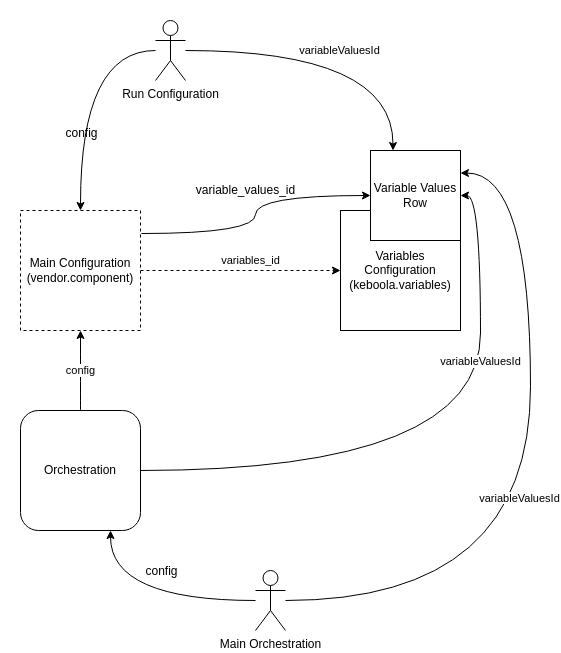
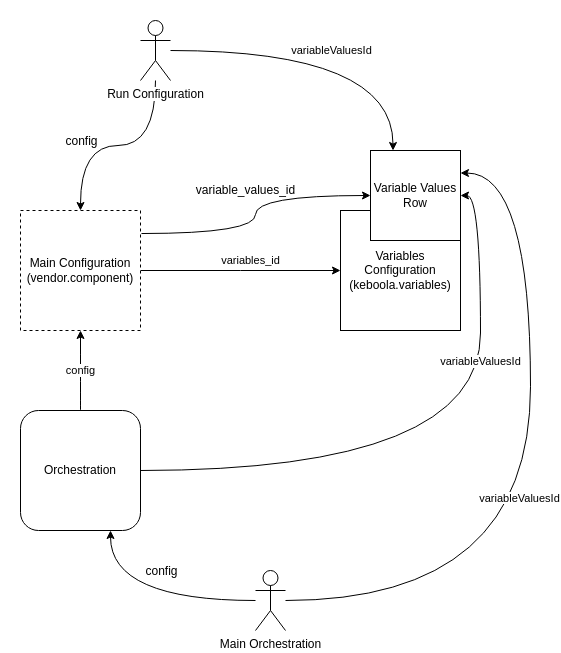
(171, 51) -> (156, 51)
(238, 271) -> (238, 271)
